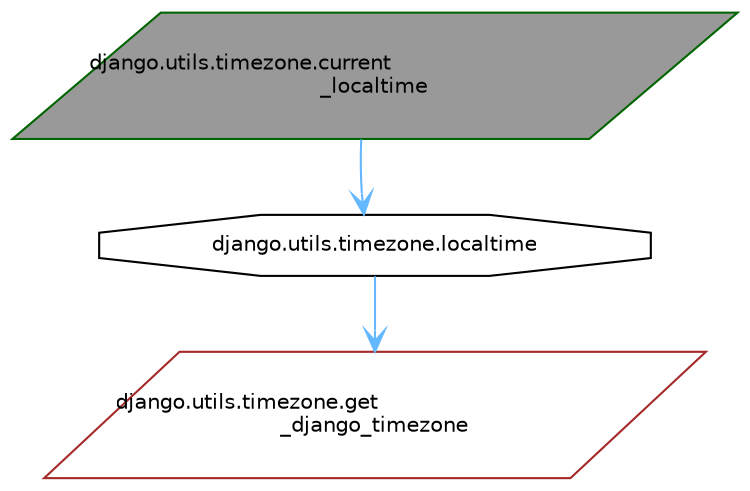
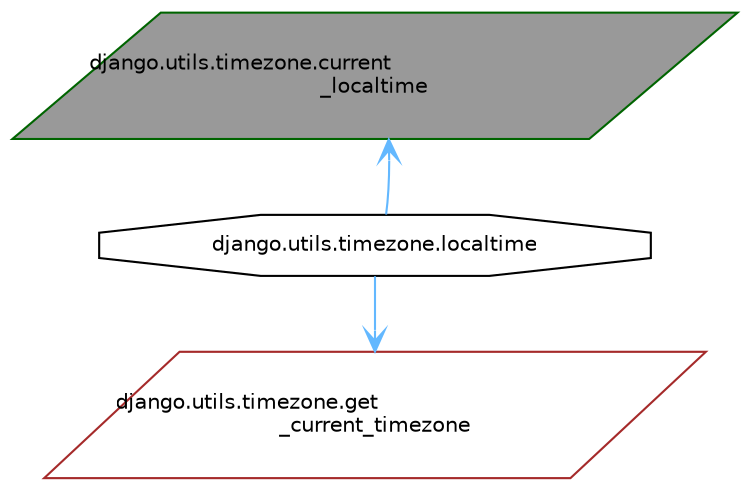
(361, 166) -> (388, 188)
(375, 415) -> (375, 415)
